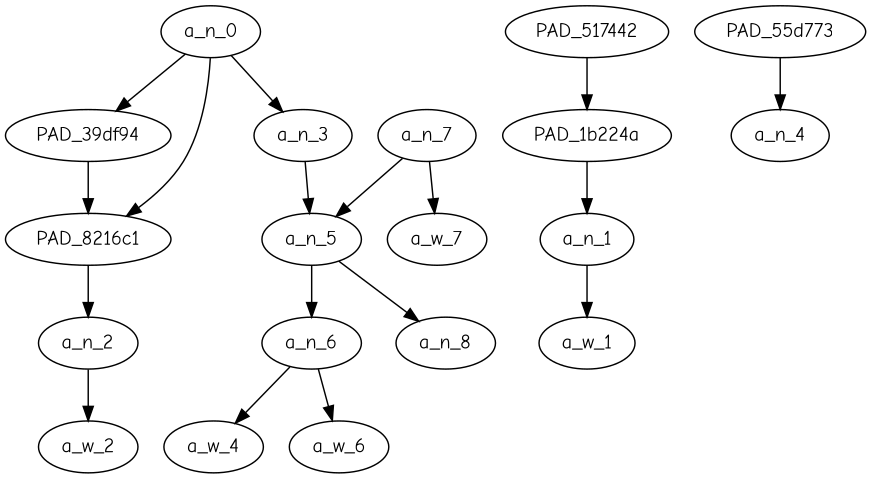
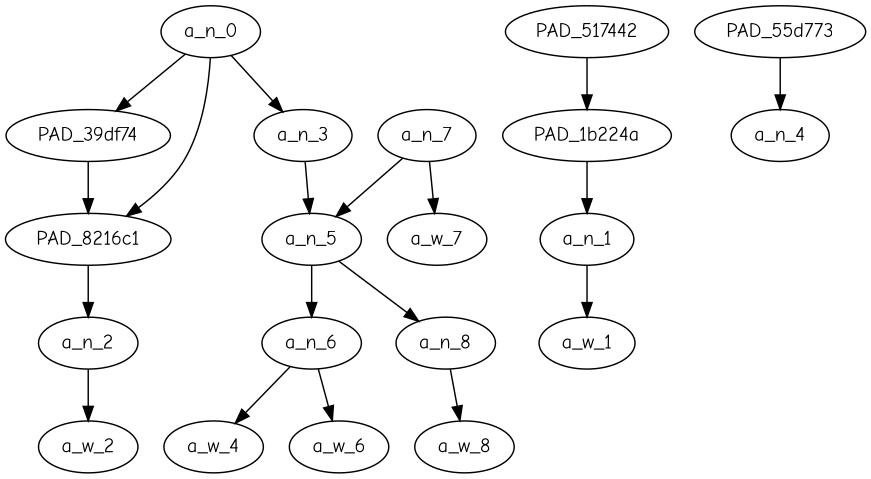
(88, 136) -> (88, 136)
none -> (464, 447)
